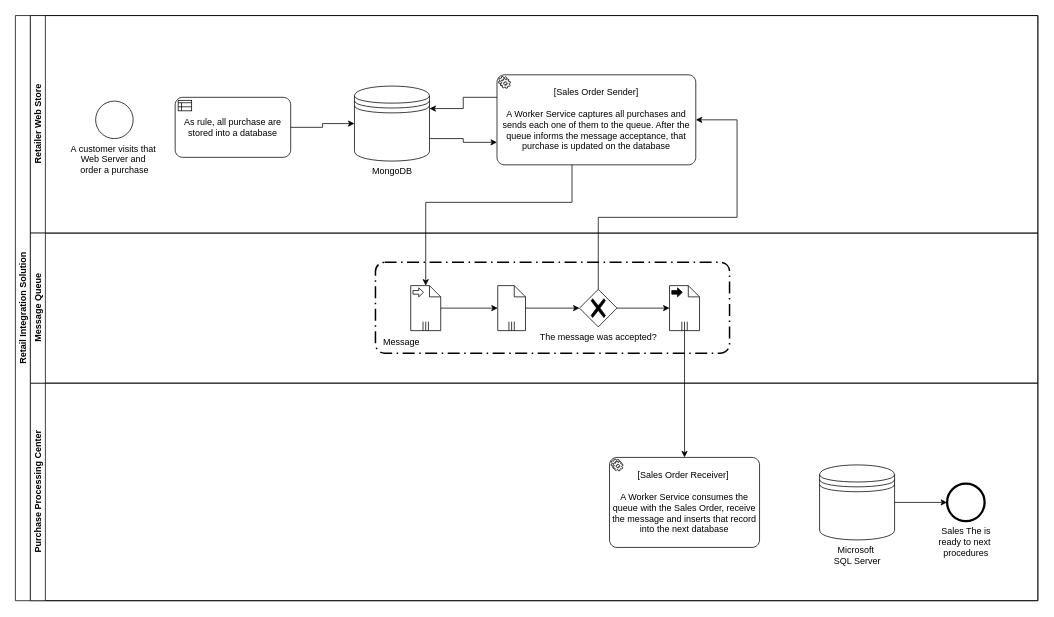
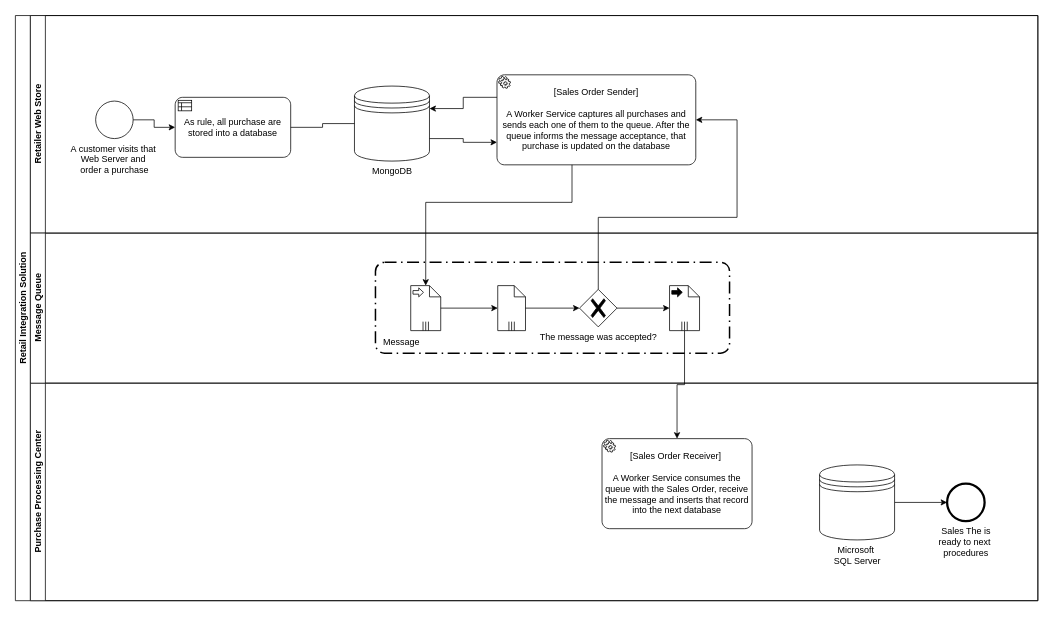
none -> (154, 121)
(348, 123) -> (349, 123)
(684, 502) -> (677, 483)
